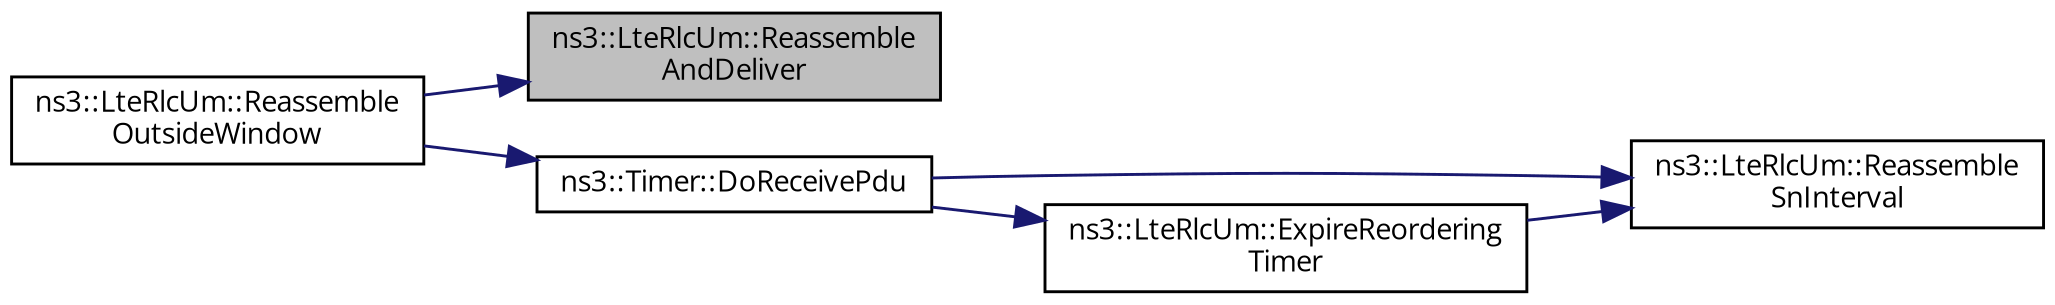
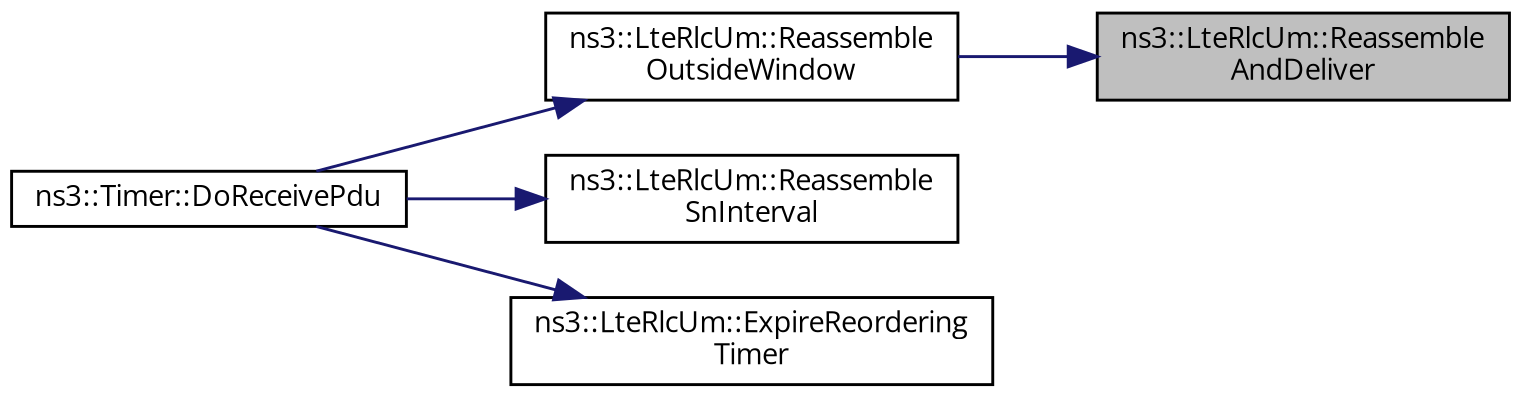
(466, 151) -> (436, 139)
(1565, 216) -> none
